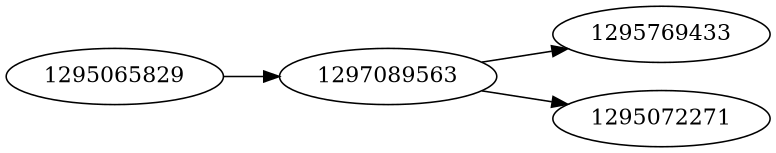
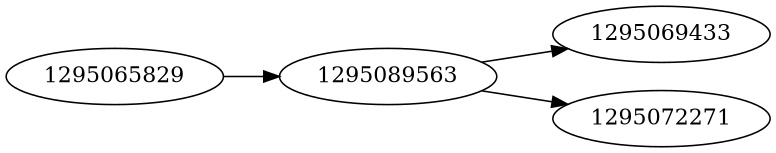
(661, 34) -> (661, 34)
(388, 76) -> (388, 76)
